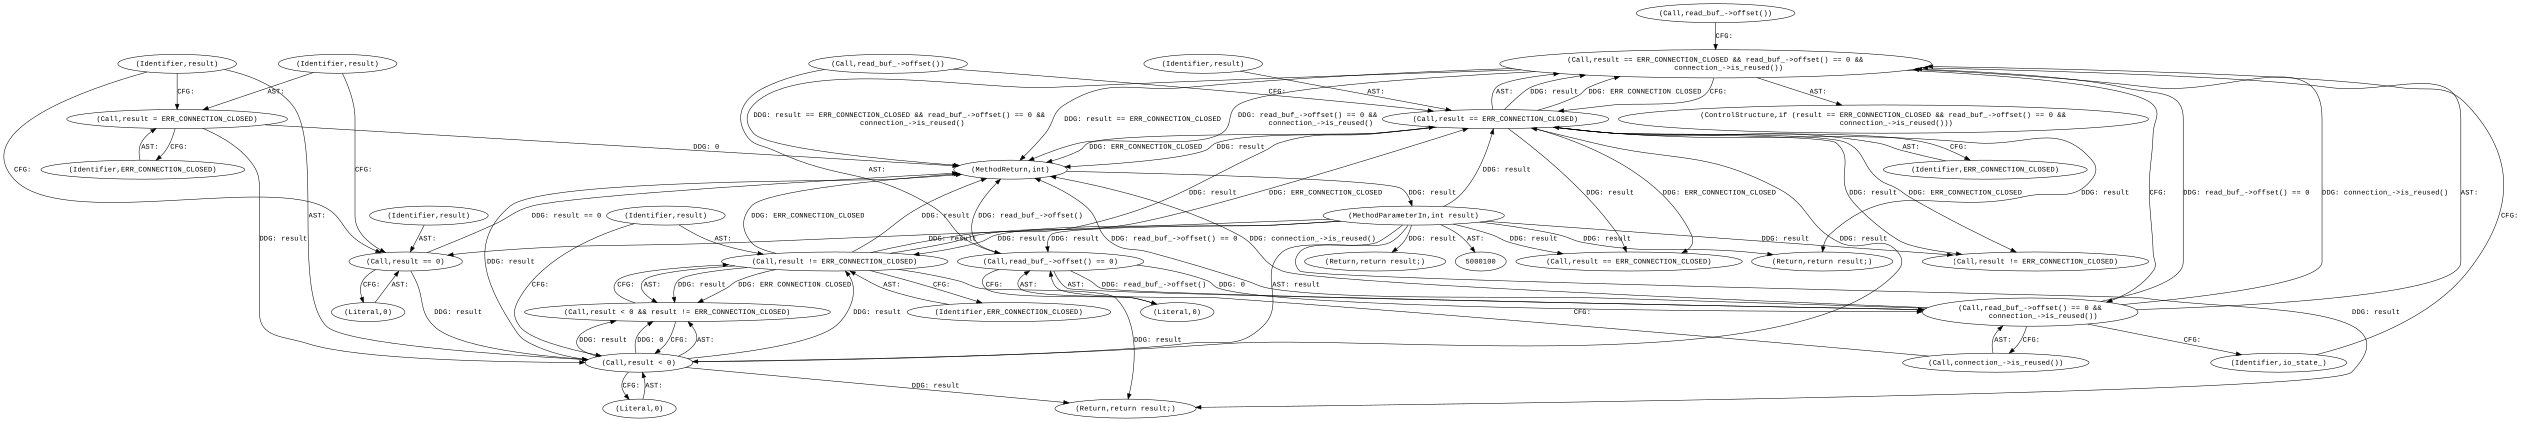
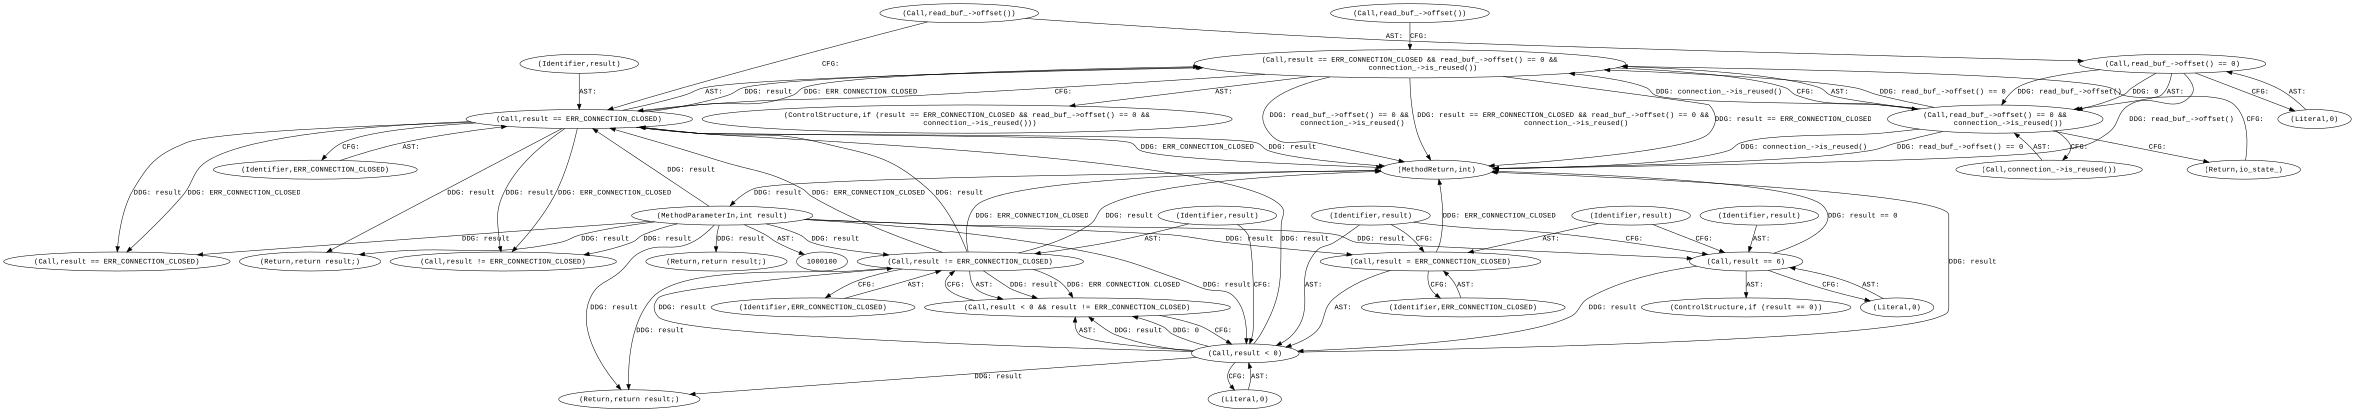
(706, 147) -> (1499, 216)
(1189, 226) -> (1063, 230)
(283, 239) -> (1346, 307)
(406, 262) -> (1746, 262)
(1481, 262) -> (822, 262)
(1296, 284) -> (1227, 284)
none -> (1746, 307)
(1486, 318) -> none
(2279, 363) -> (2244, 170)
